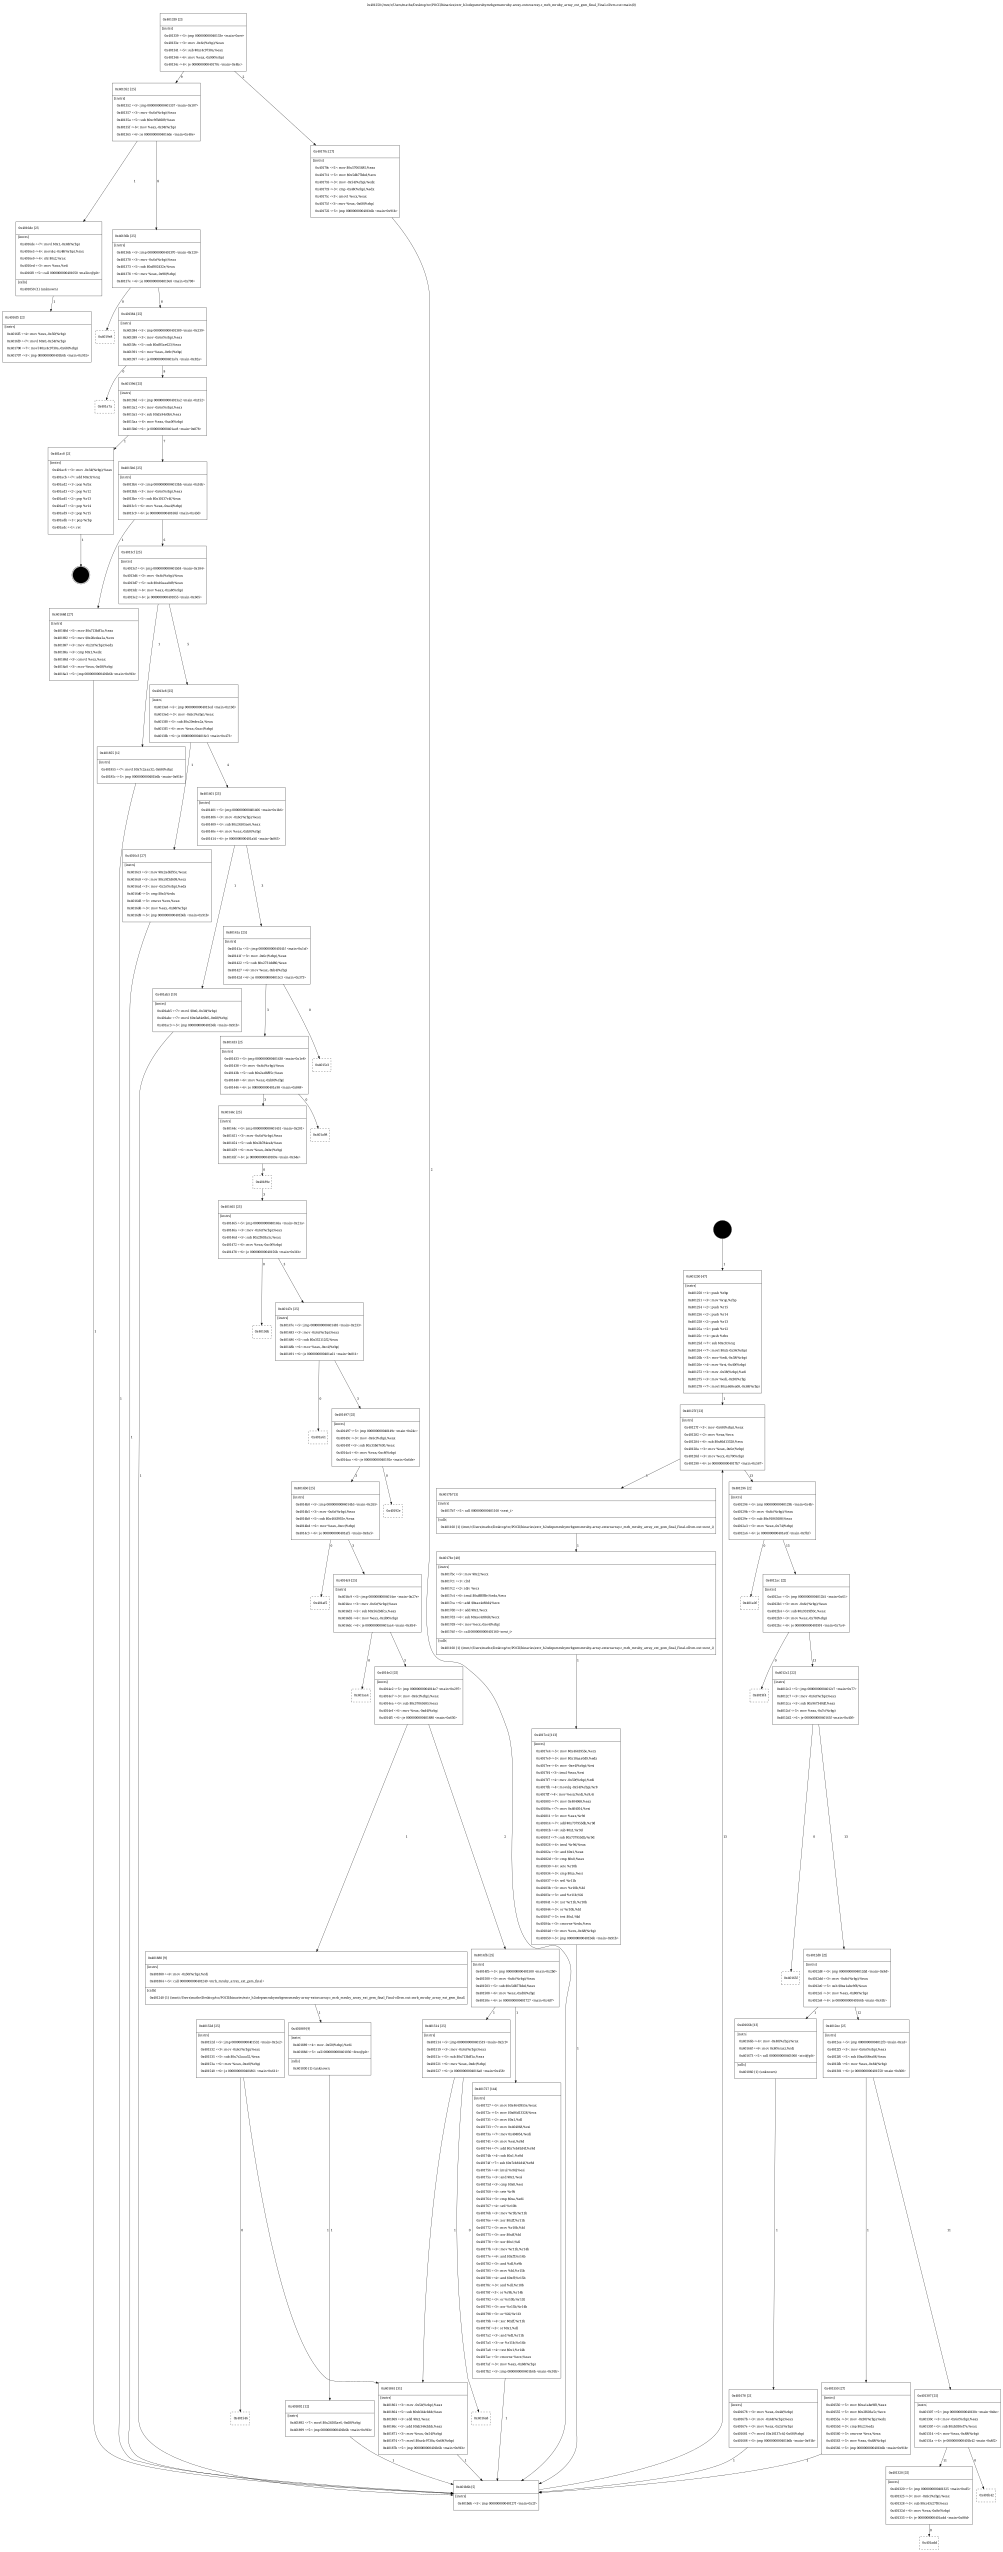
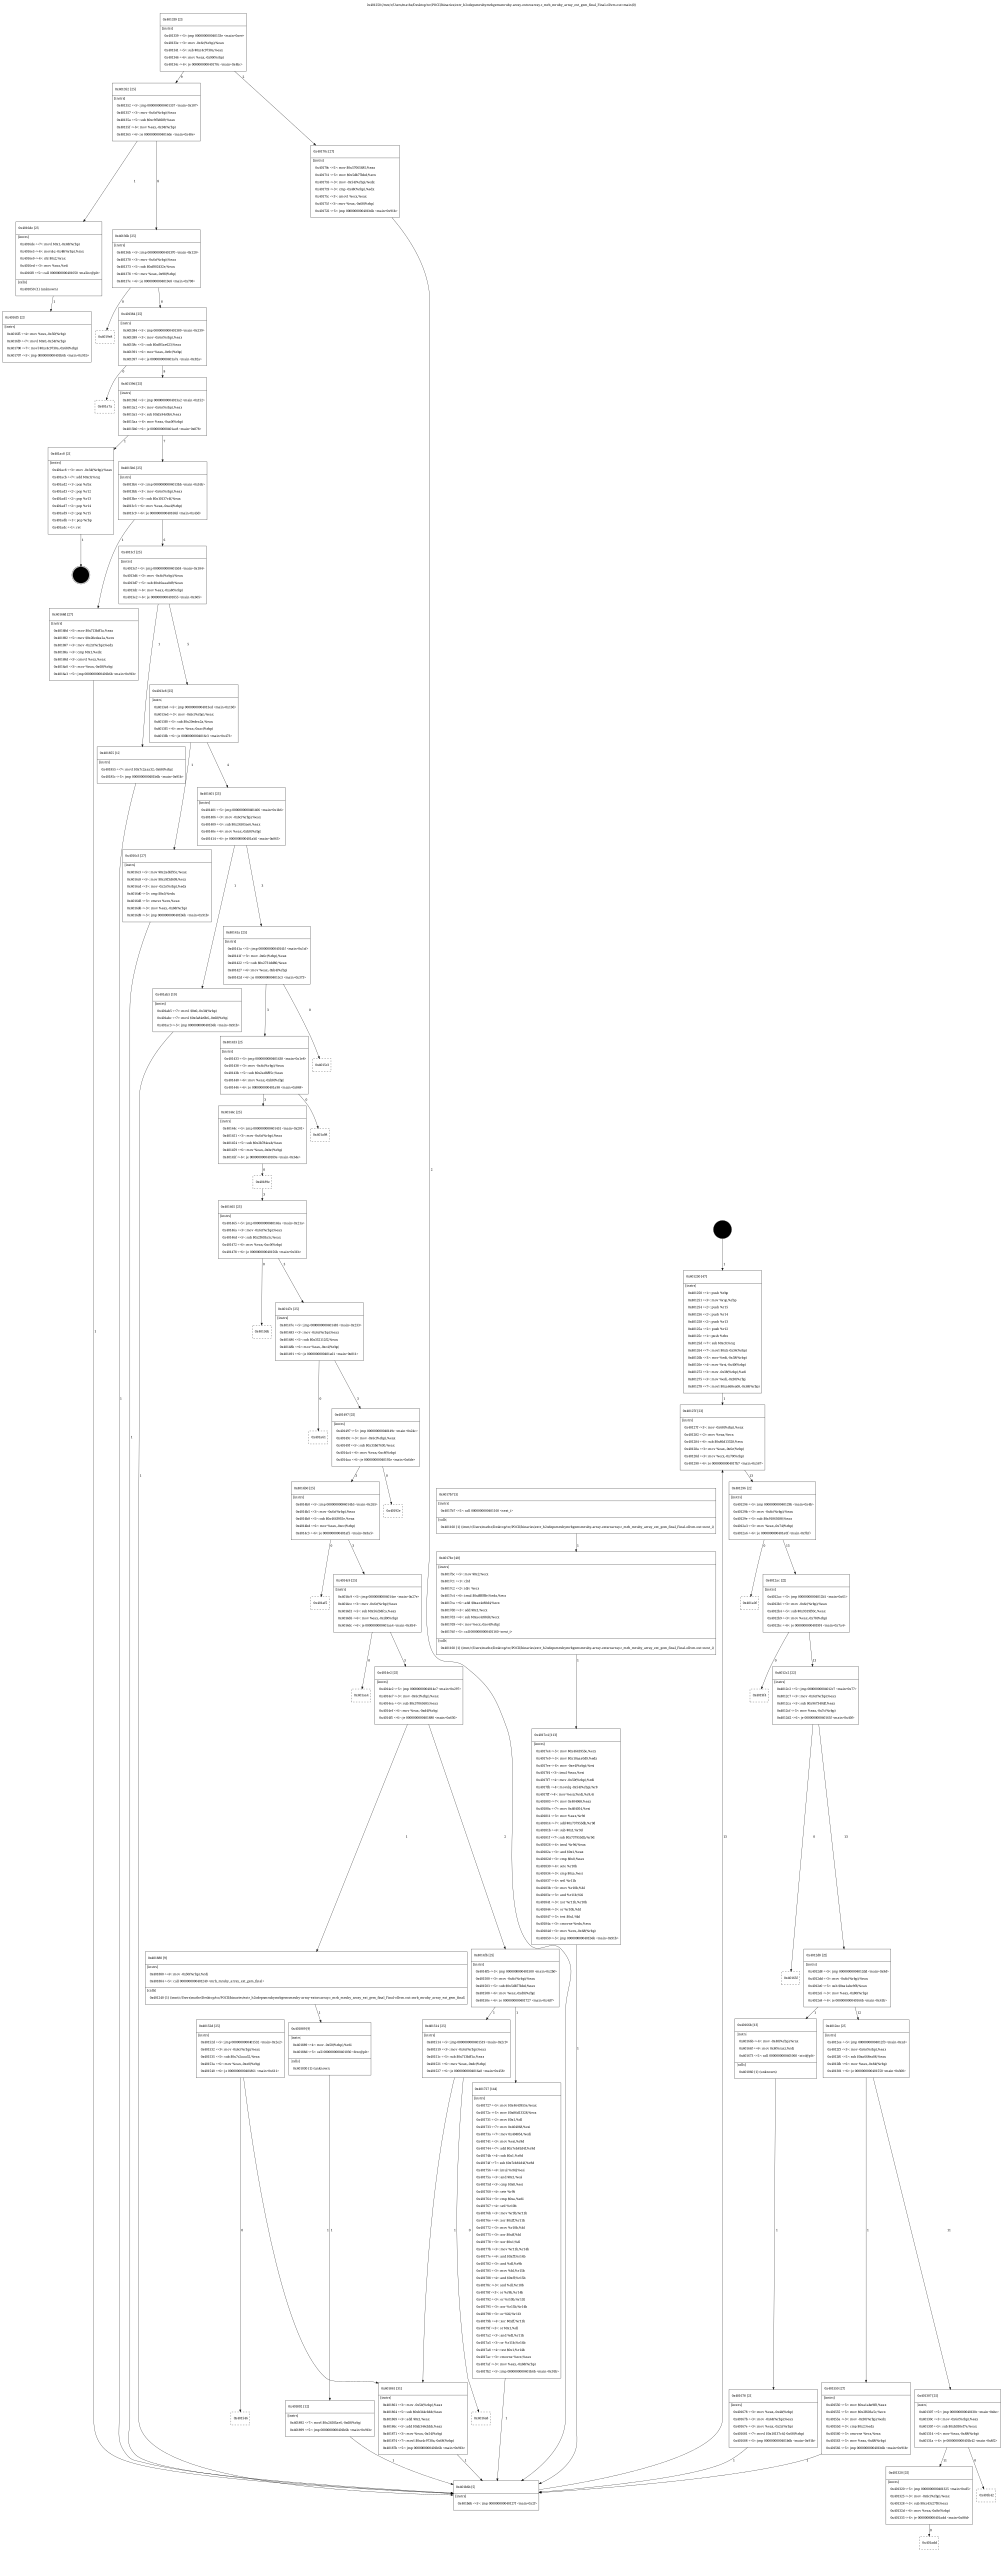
(652, 1473) -> none
